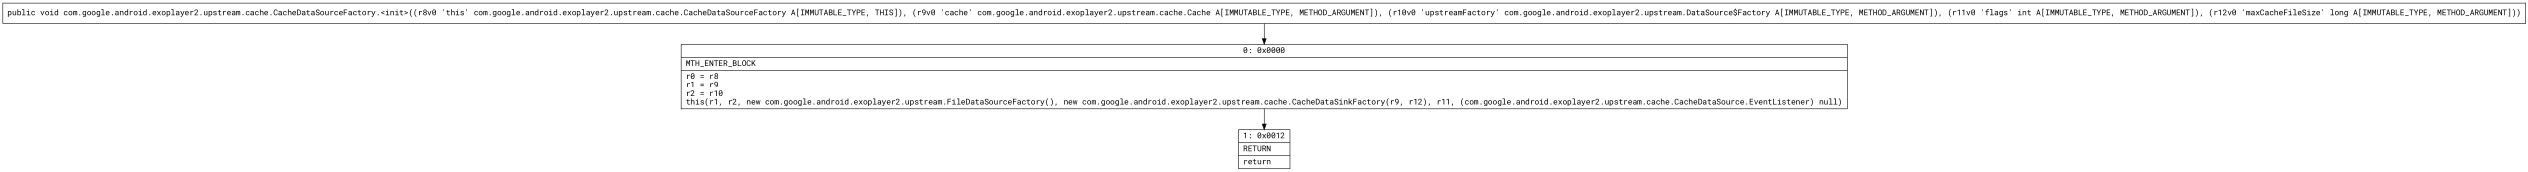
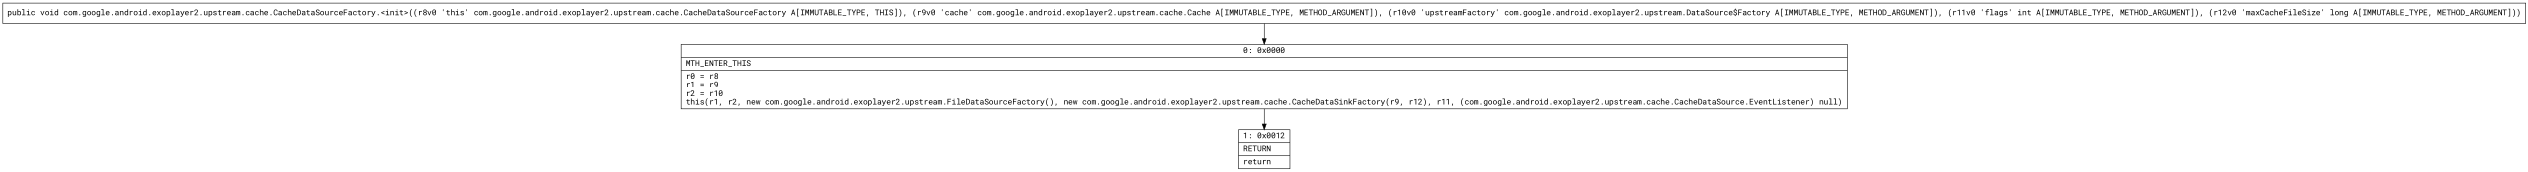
(721, 64) -> (718, 64)
